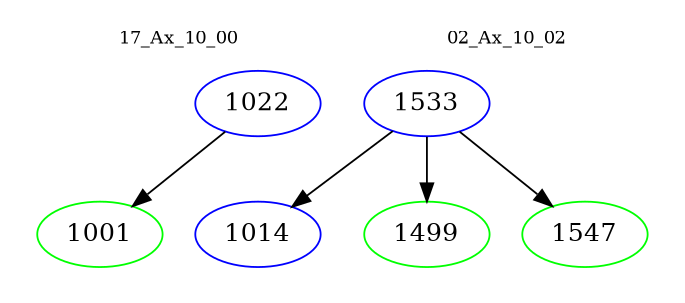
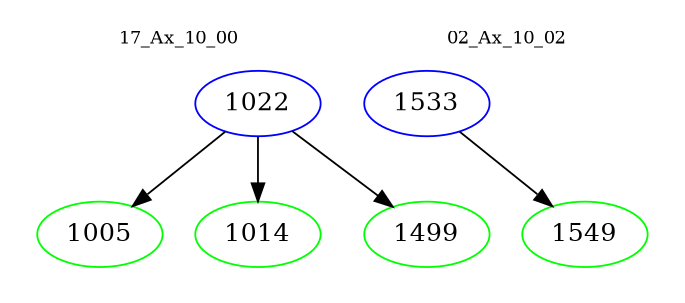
(363, 154) -> (258, 160)
(427, 160) -> (324, 155)
(100, 234) -> (100, 234)
(258, 234) -> (258, 234)
(585, 234) -> (585, 234)
